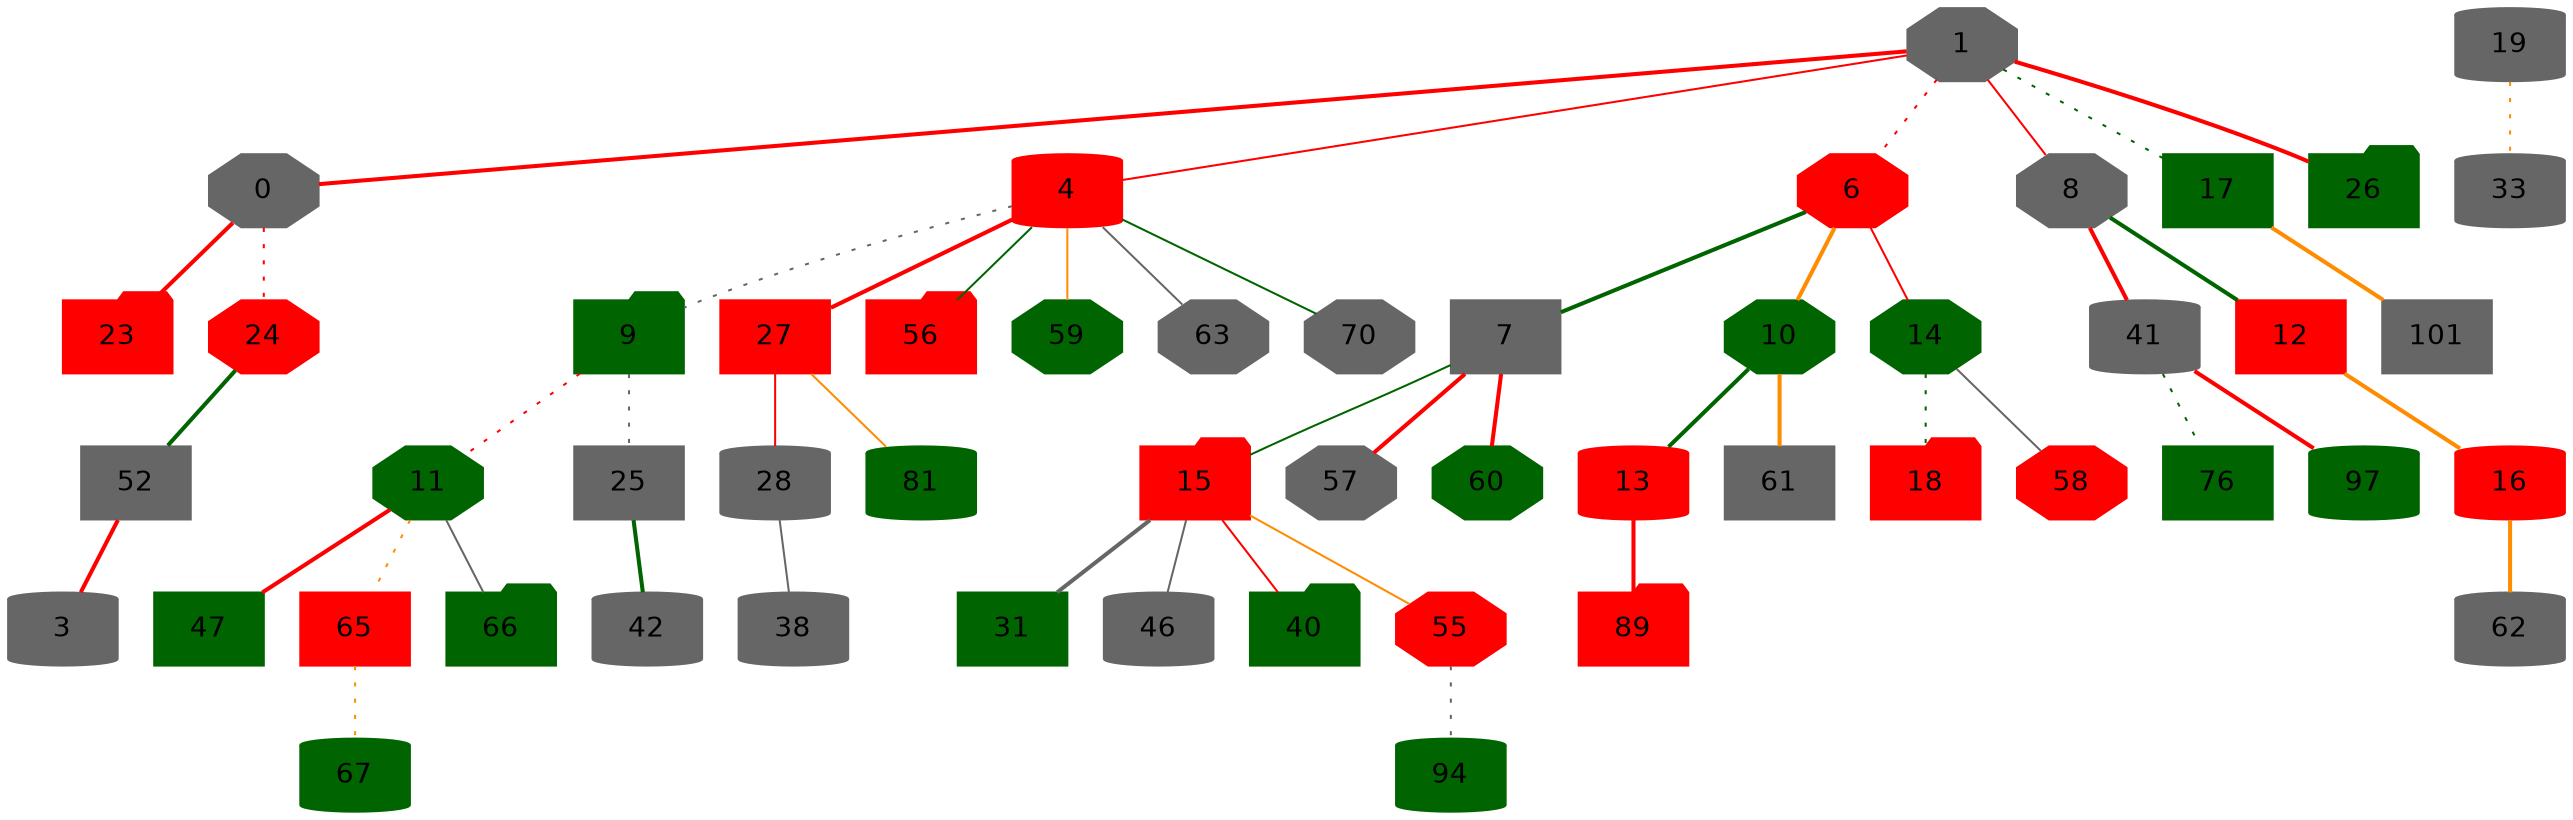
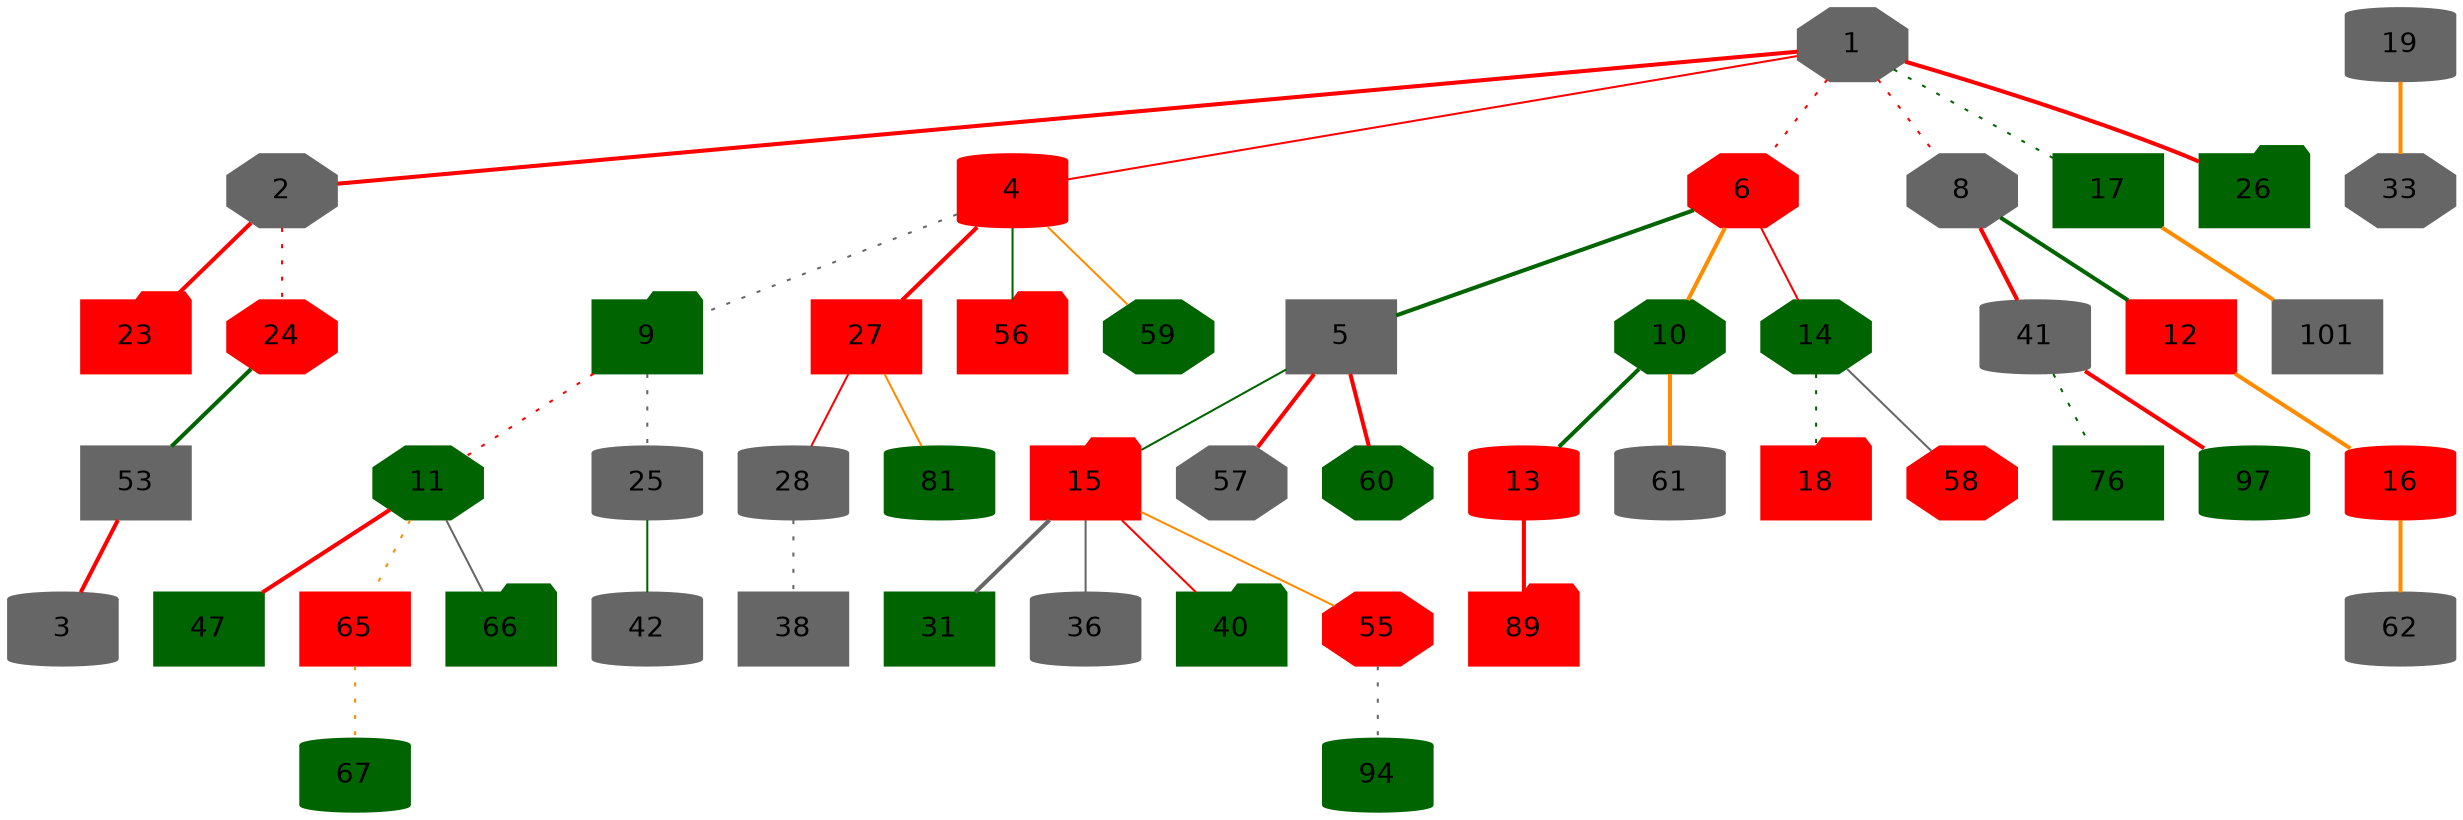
(2017, 117) -> (1907, 117)
(2510, 118) -> (2401, 118)
(264, 191) -> (282, 191)
(2510, 191) -> (2401, 191)
(1213, 337) -> none
(1360, 337) -> none
(1506, 337) -> (1341, 337)
(136, 483) -> (136, 483)
(629, 483) -> (647, 483)
(1780, 483) -> (1670, 483)
(638, 556) -> (647, 556)
(784, 556) -> (793, 556)
(793, 629) -> (793, 629)
(1159, 629) -> (1086, 629)
